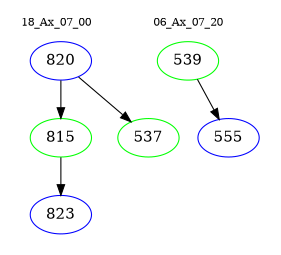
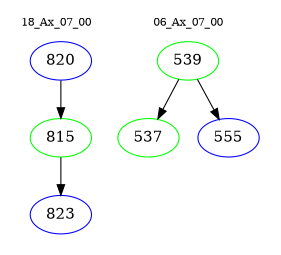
(189, 23) -> (189, 23)
(93, 89) -> (171, 94)
